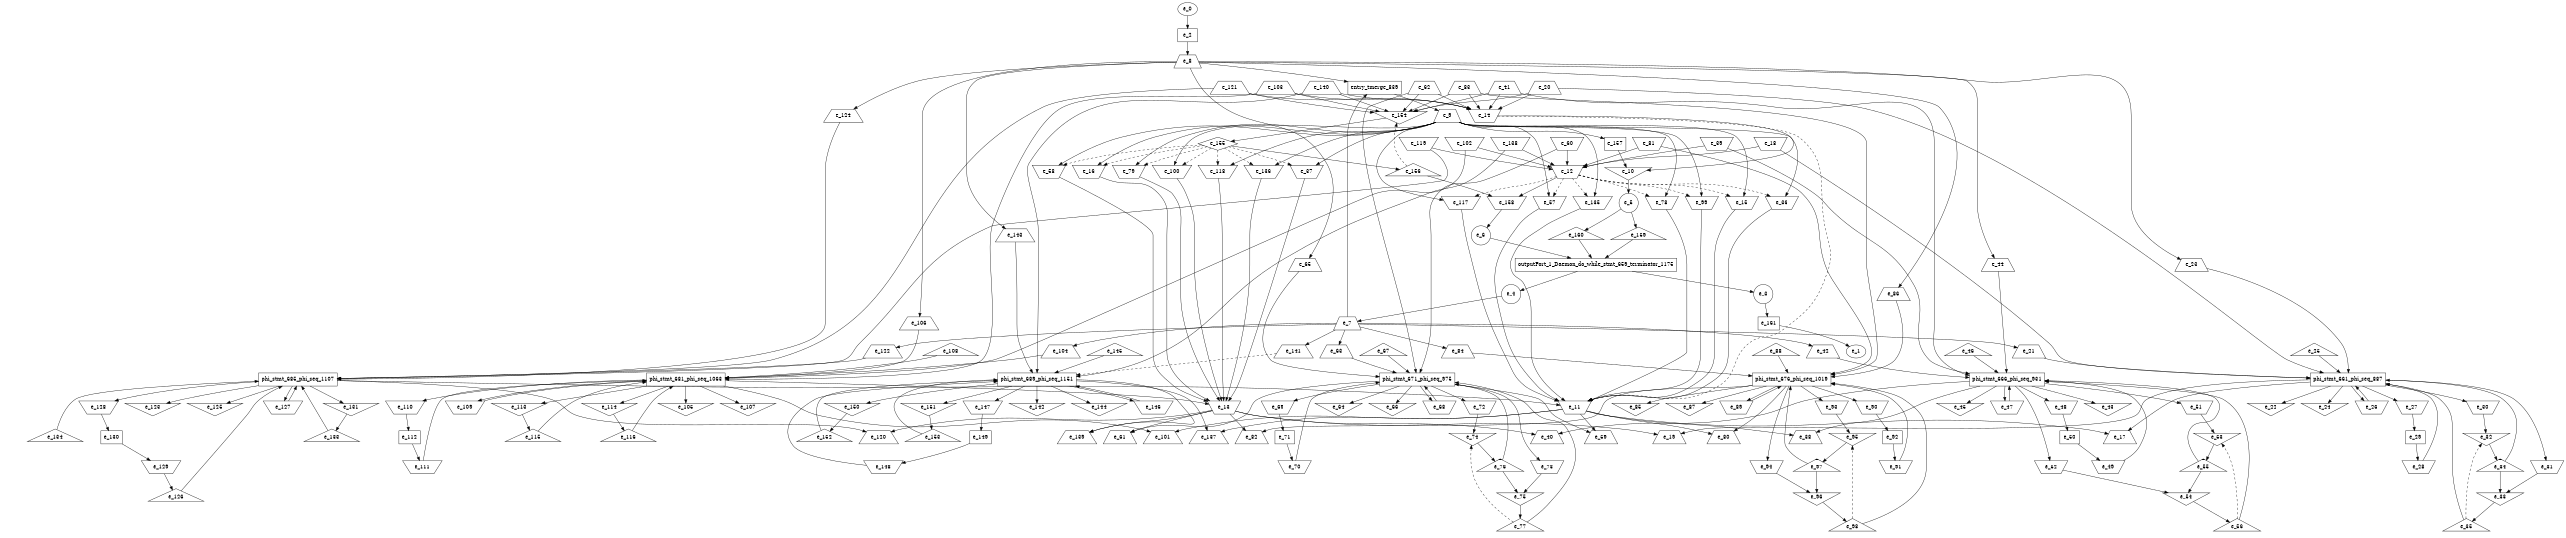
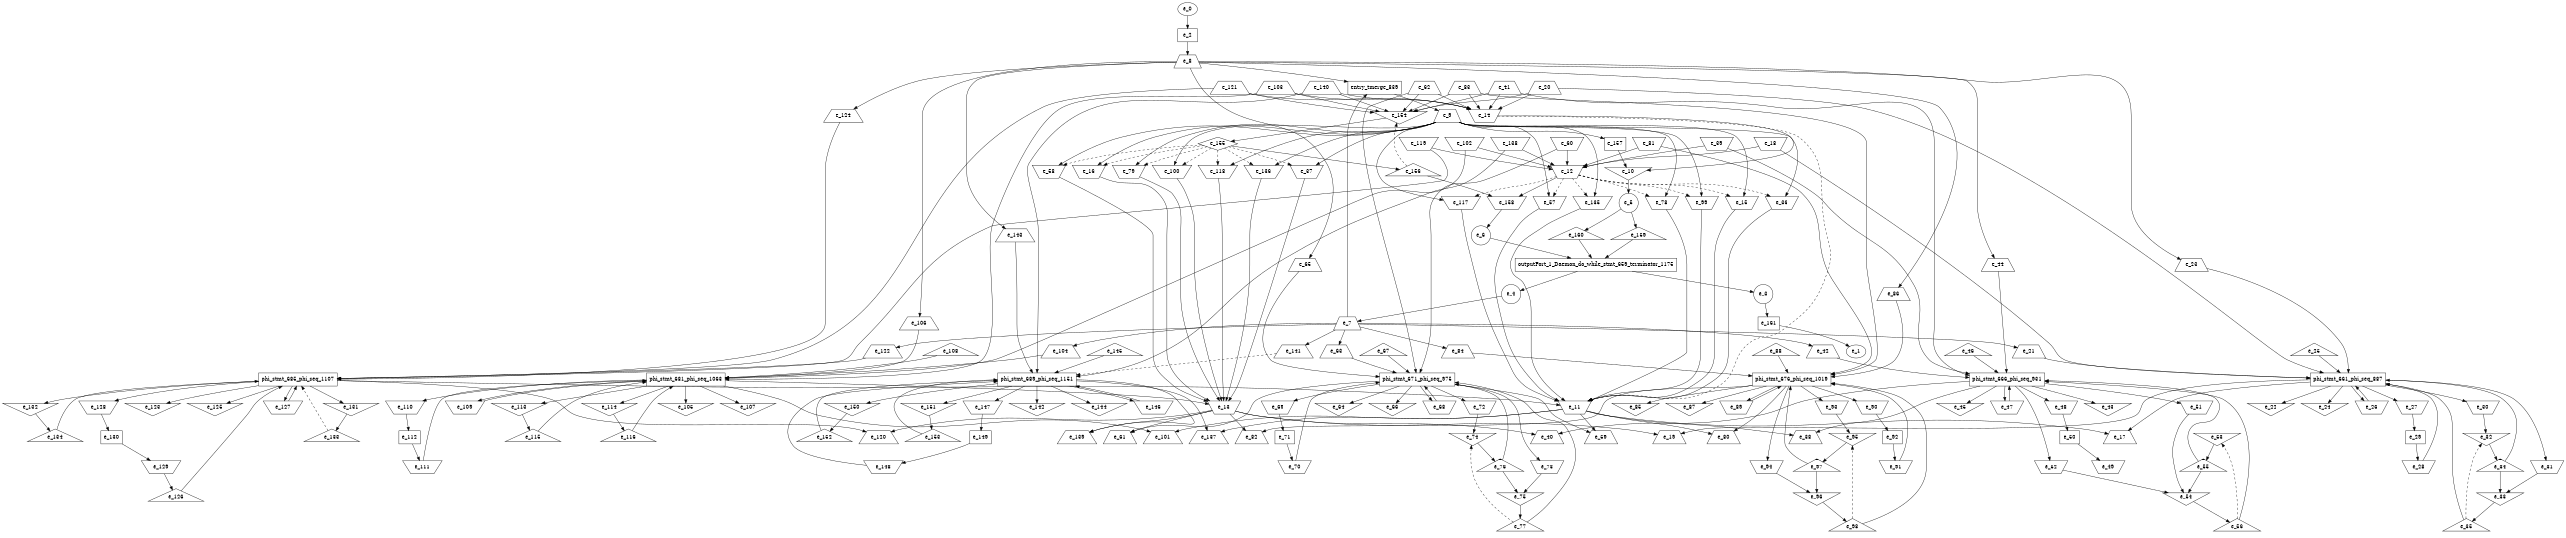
(2132, 397) -> none
none -> (30, 408)
(316, 410) -> (316, 410)
(2208, 424) -> (2173, 450)
